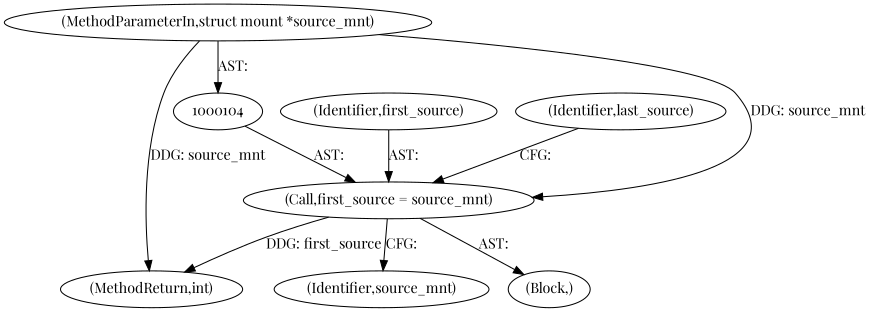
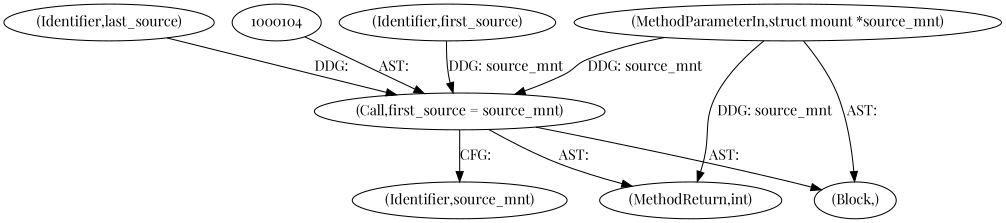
(218, 62) -> (840, 102)
(406, 156) -> (506, 67)
(537, 156) -> (333, 67)
(324, 245) -> (576, 156)
